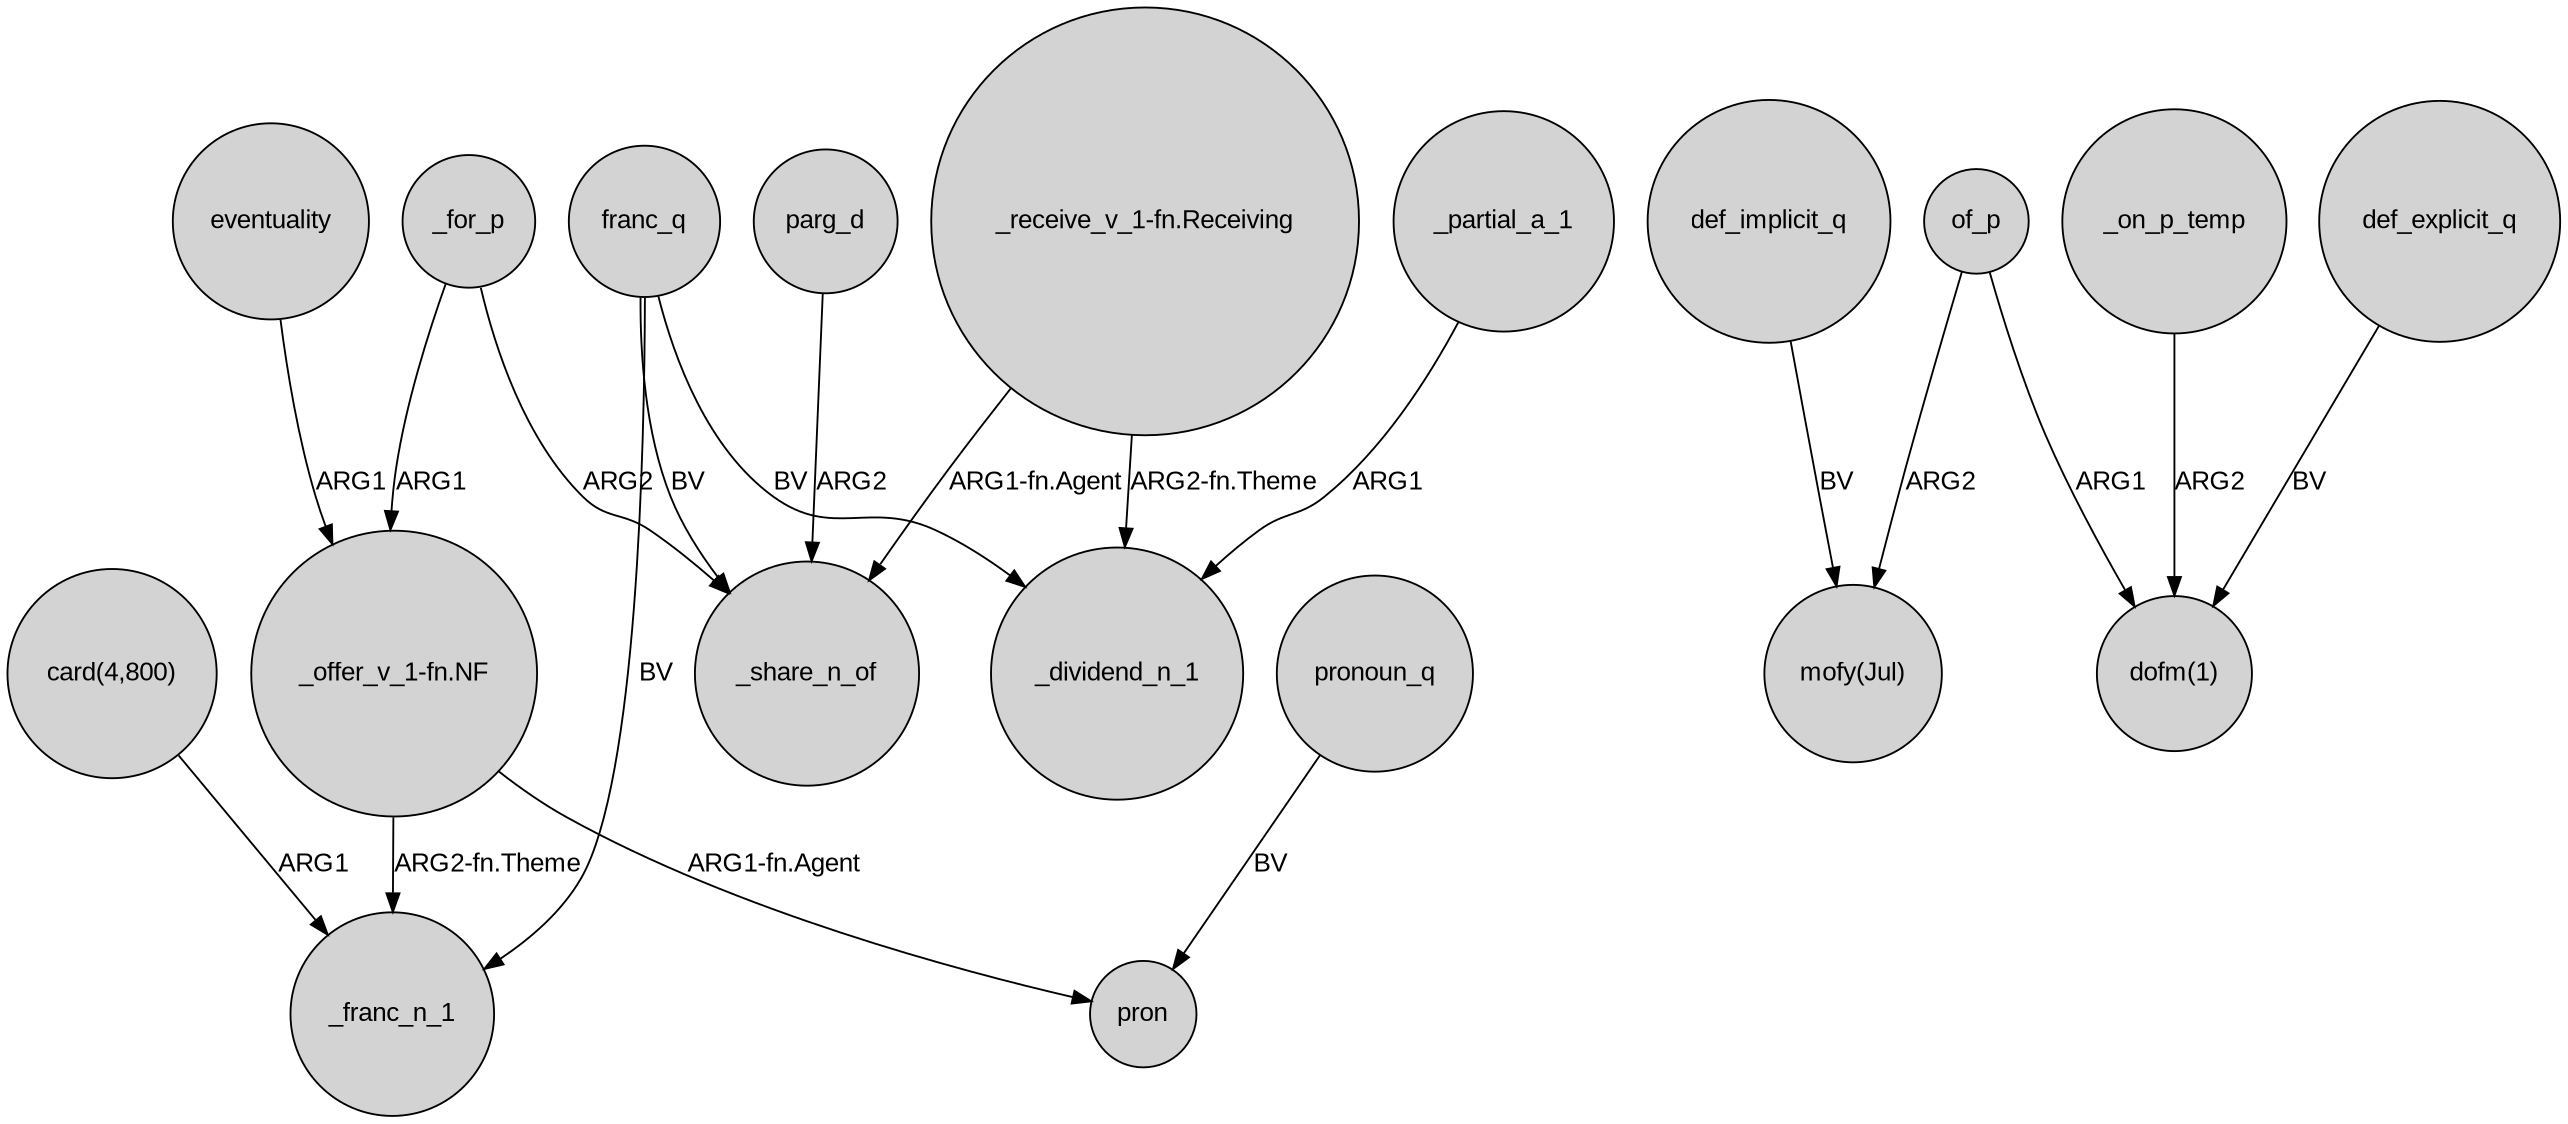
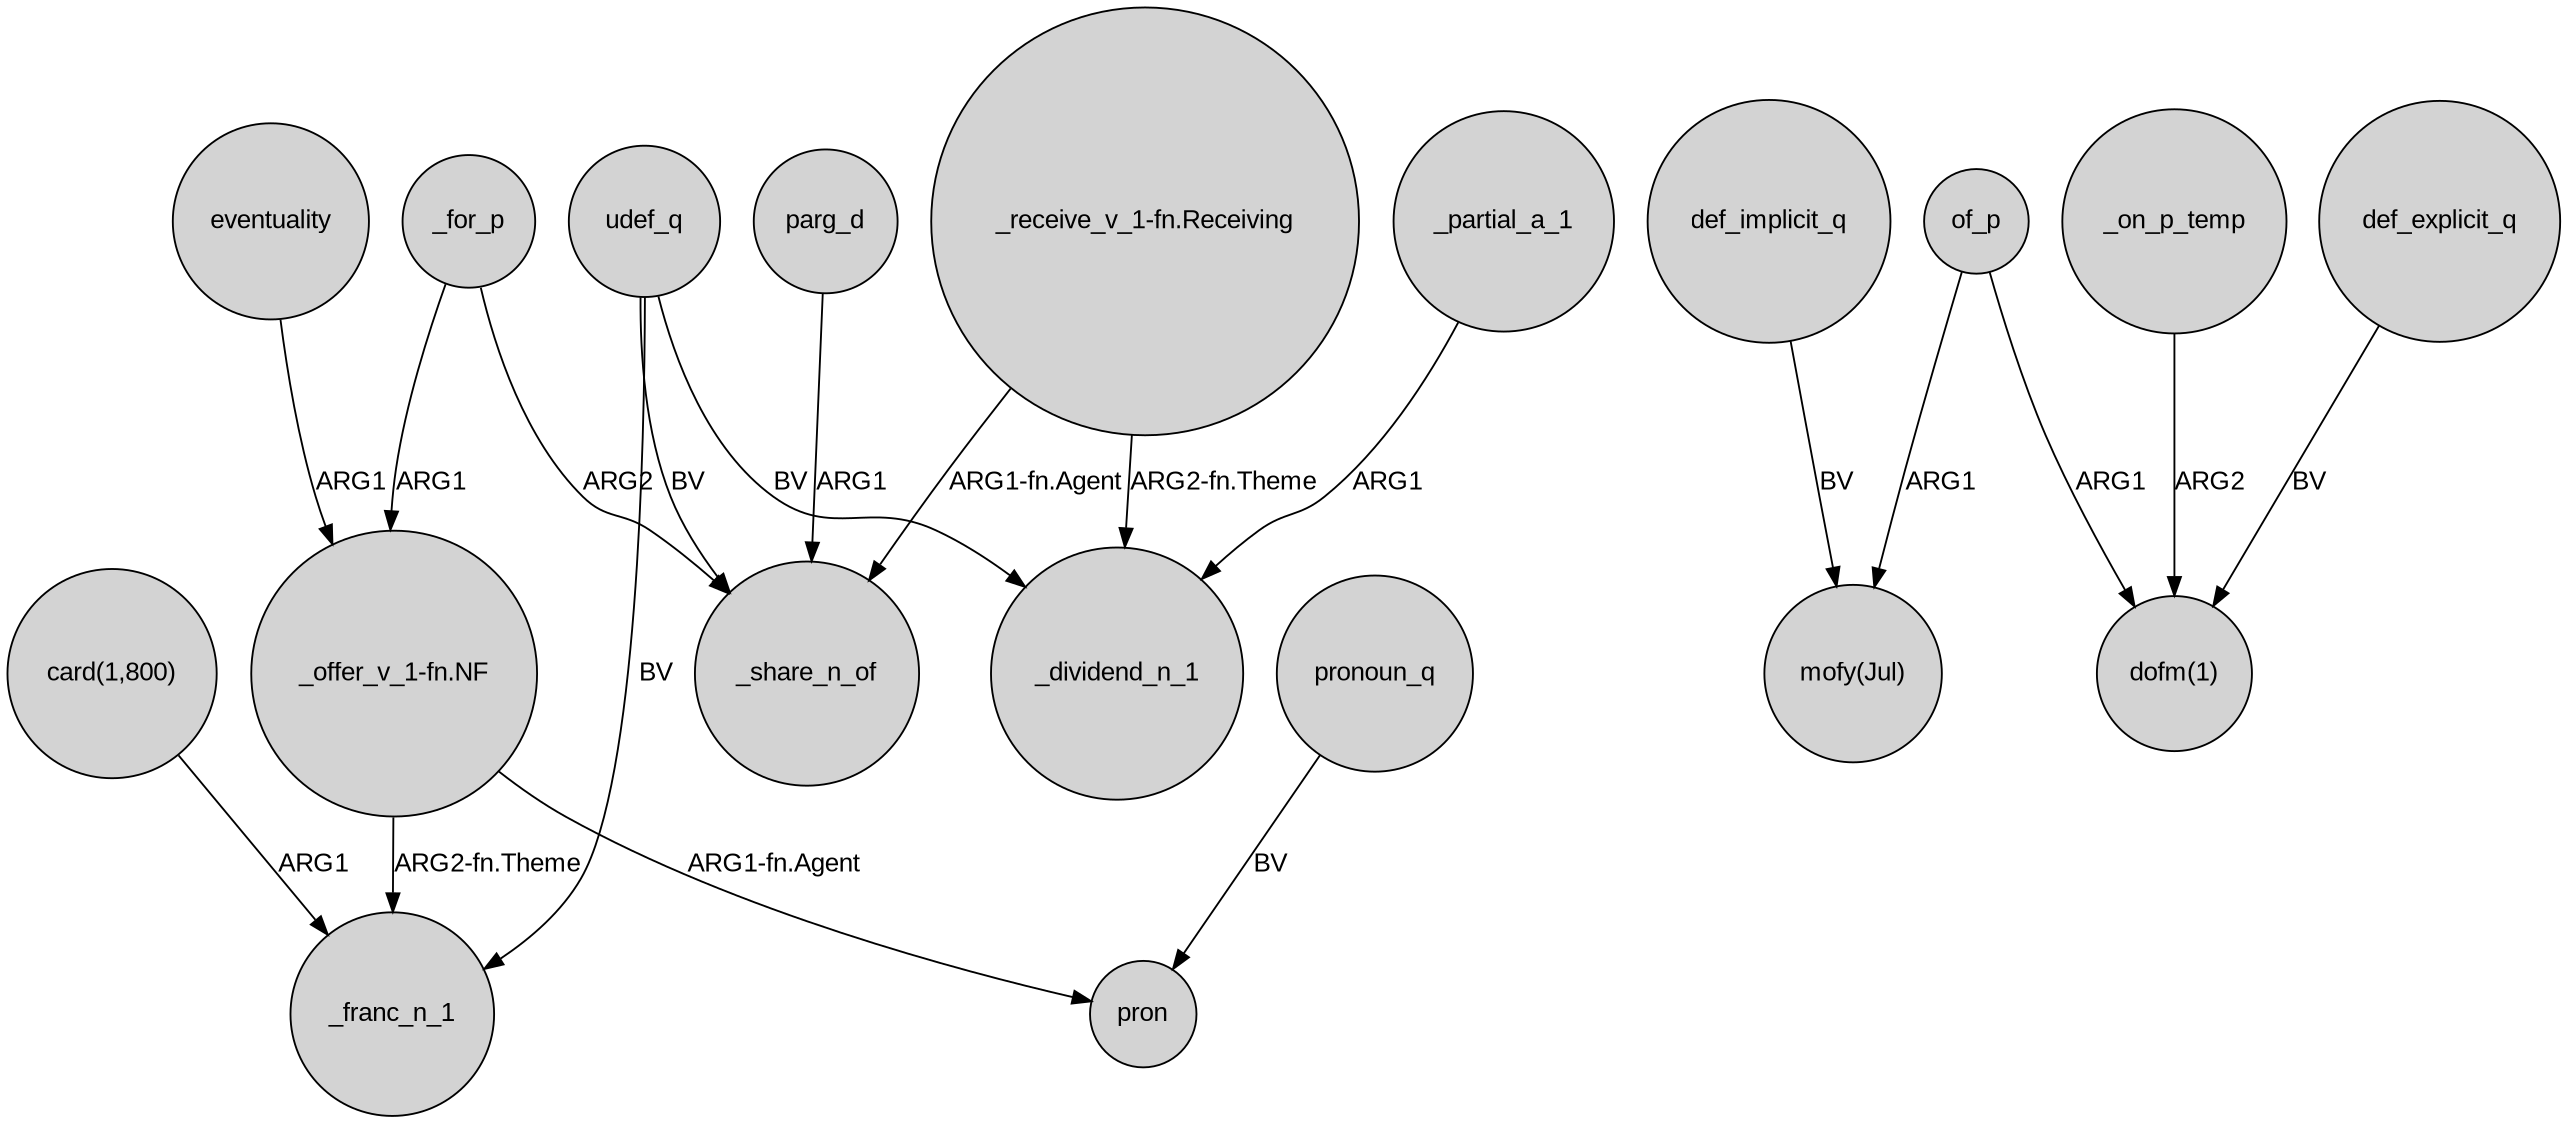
(644, 221) -> (644, 221)
(852, 483) -> (852, 483)
(1941, 483) -> (1941, 483)
(112, 674) -> (112, 674)
